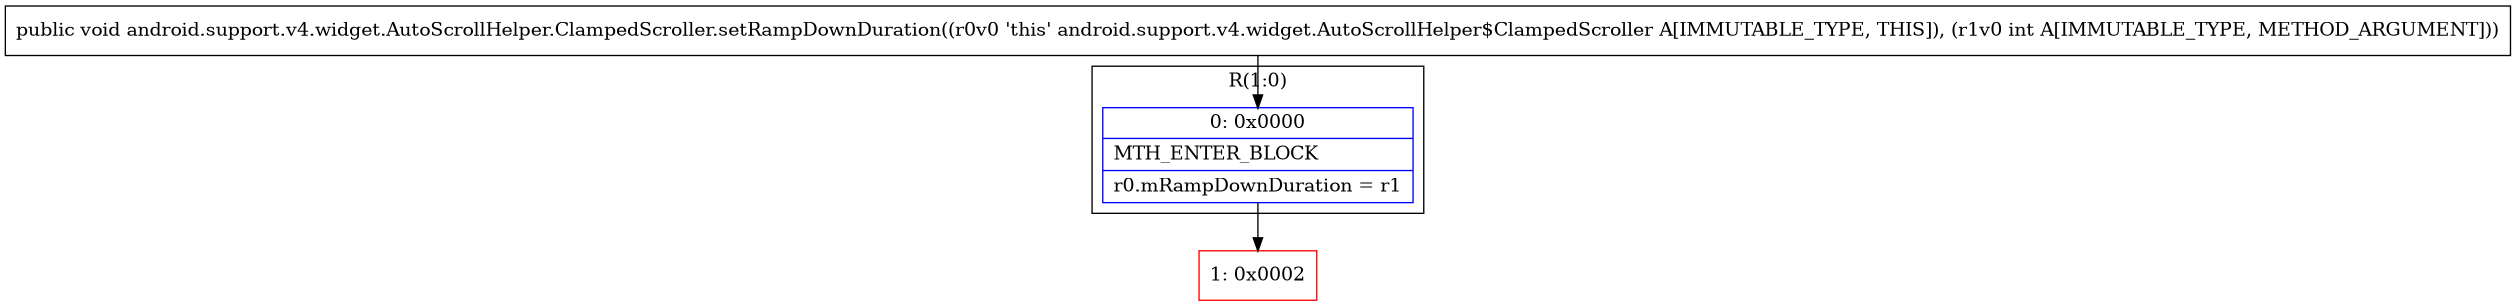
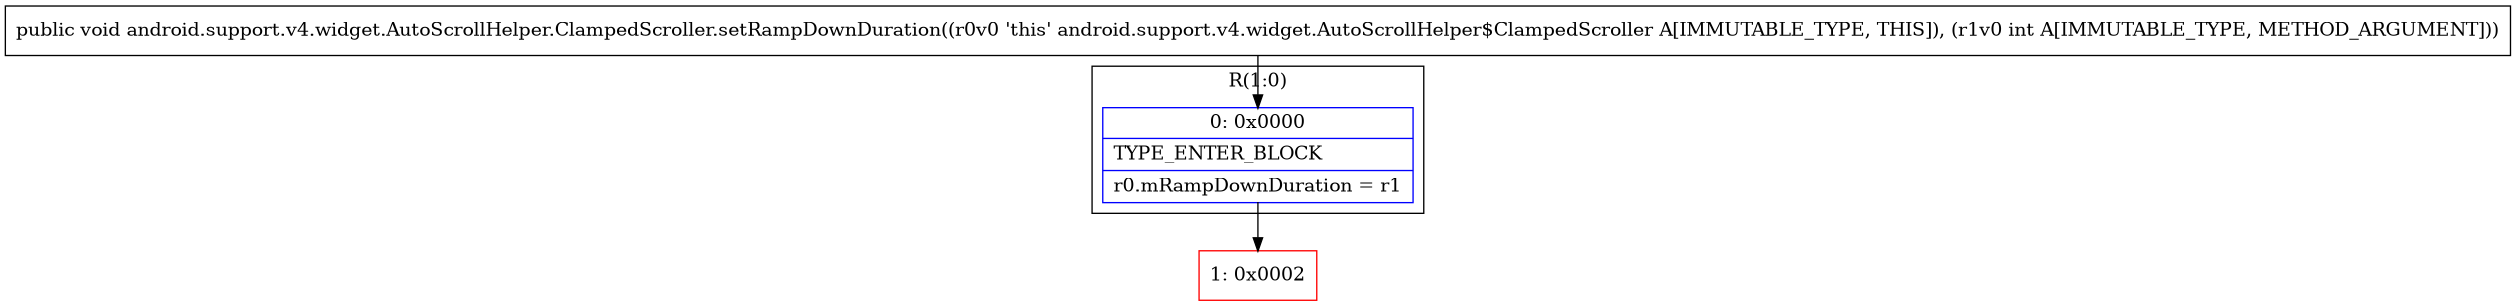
(1216, 154) -> (1218, 154)
